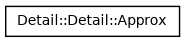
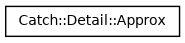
(93, 21) -> (93, 21)
